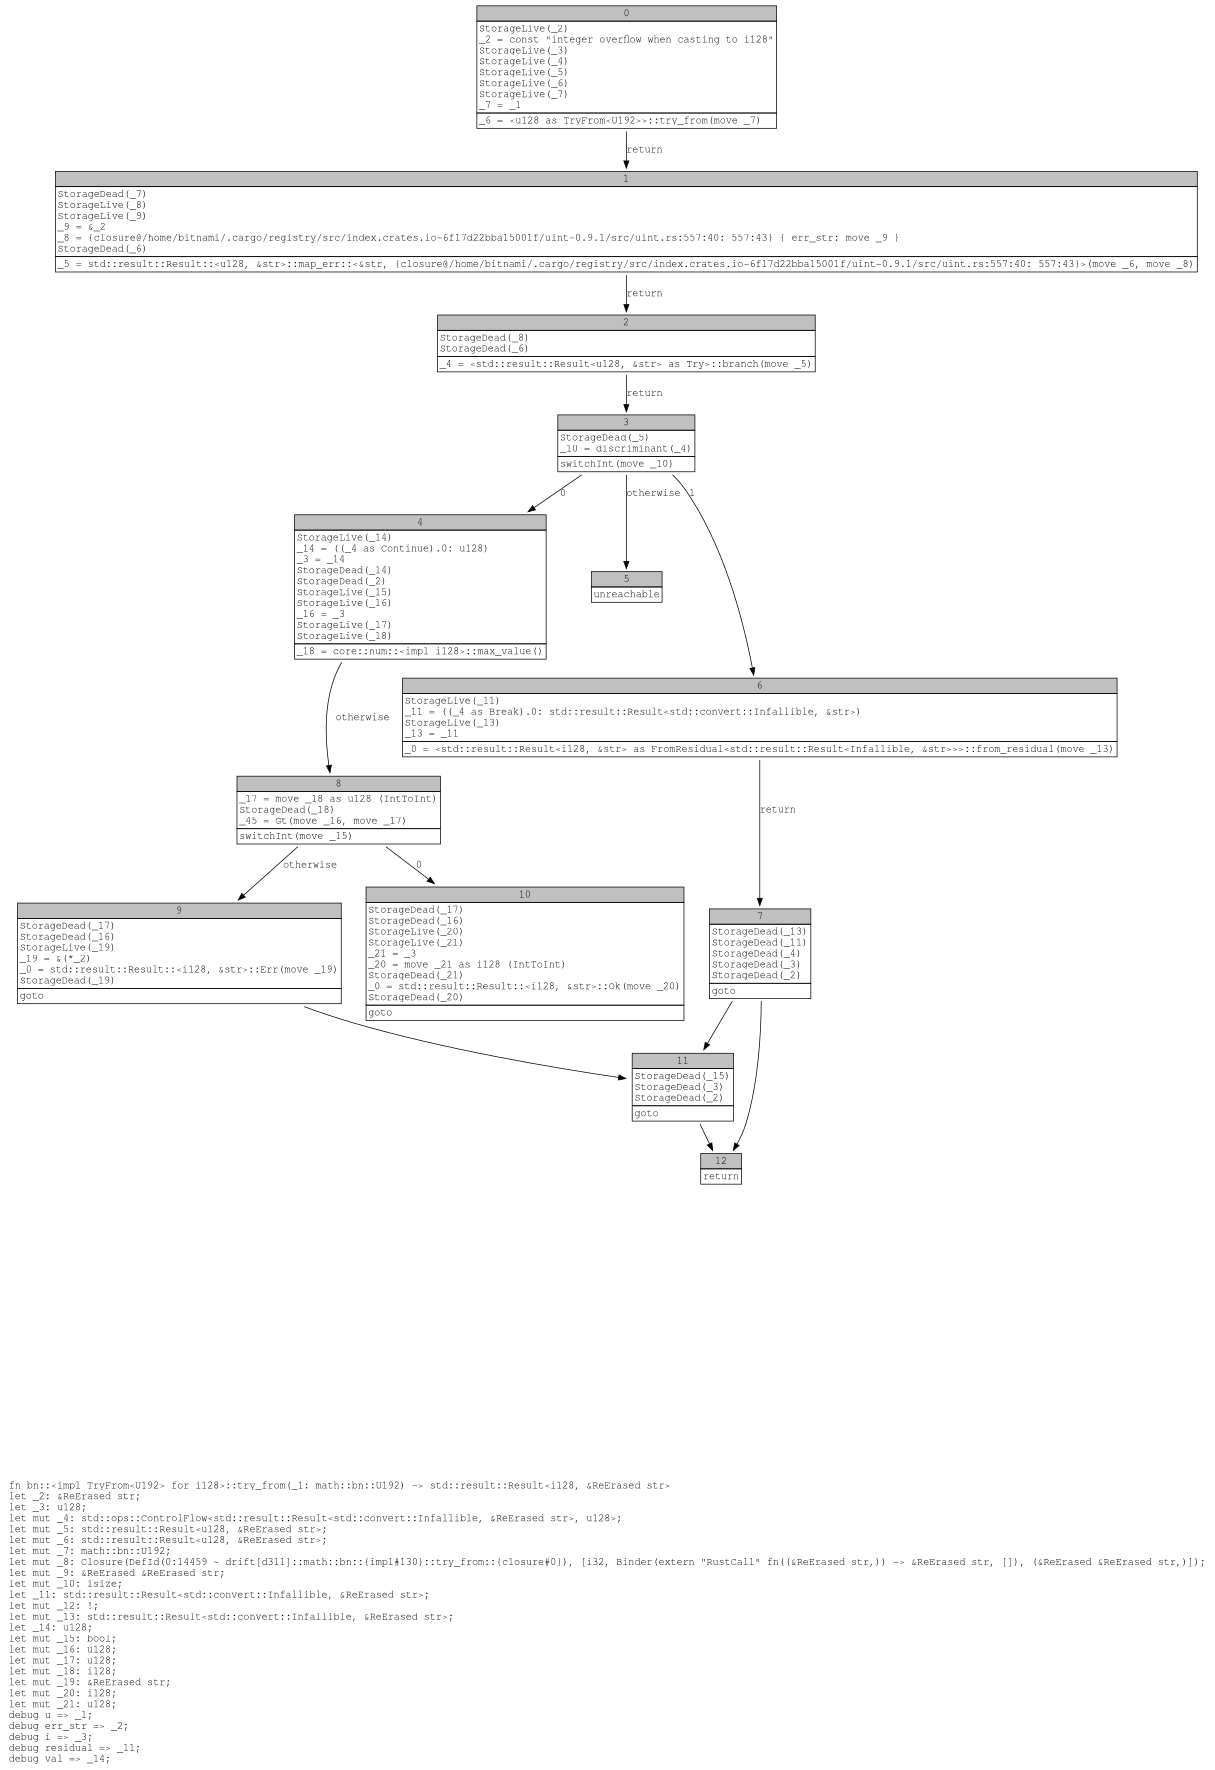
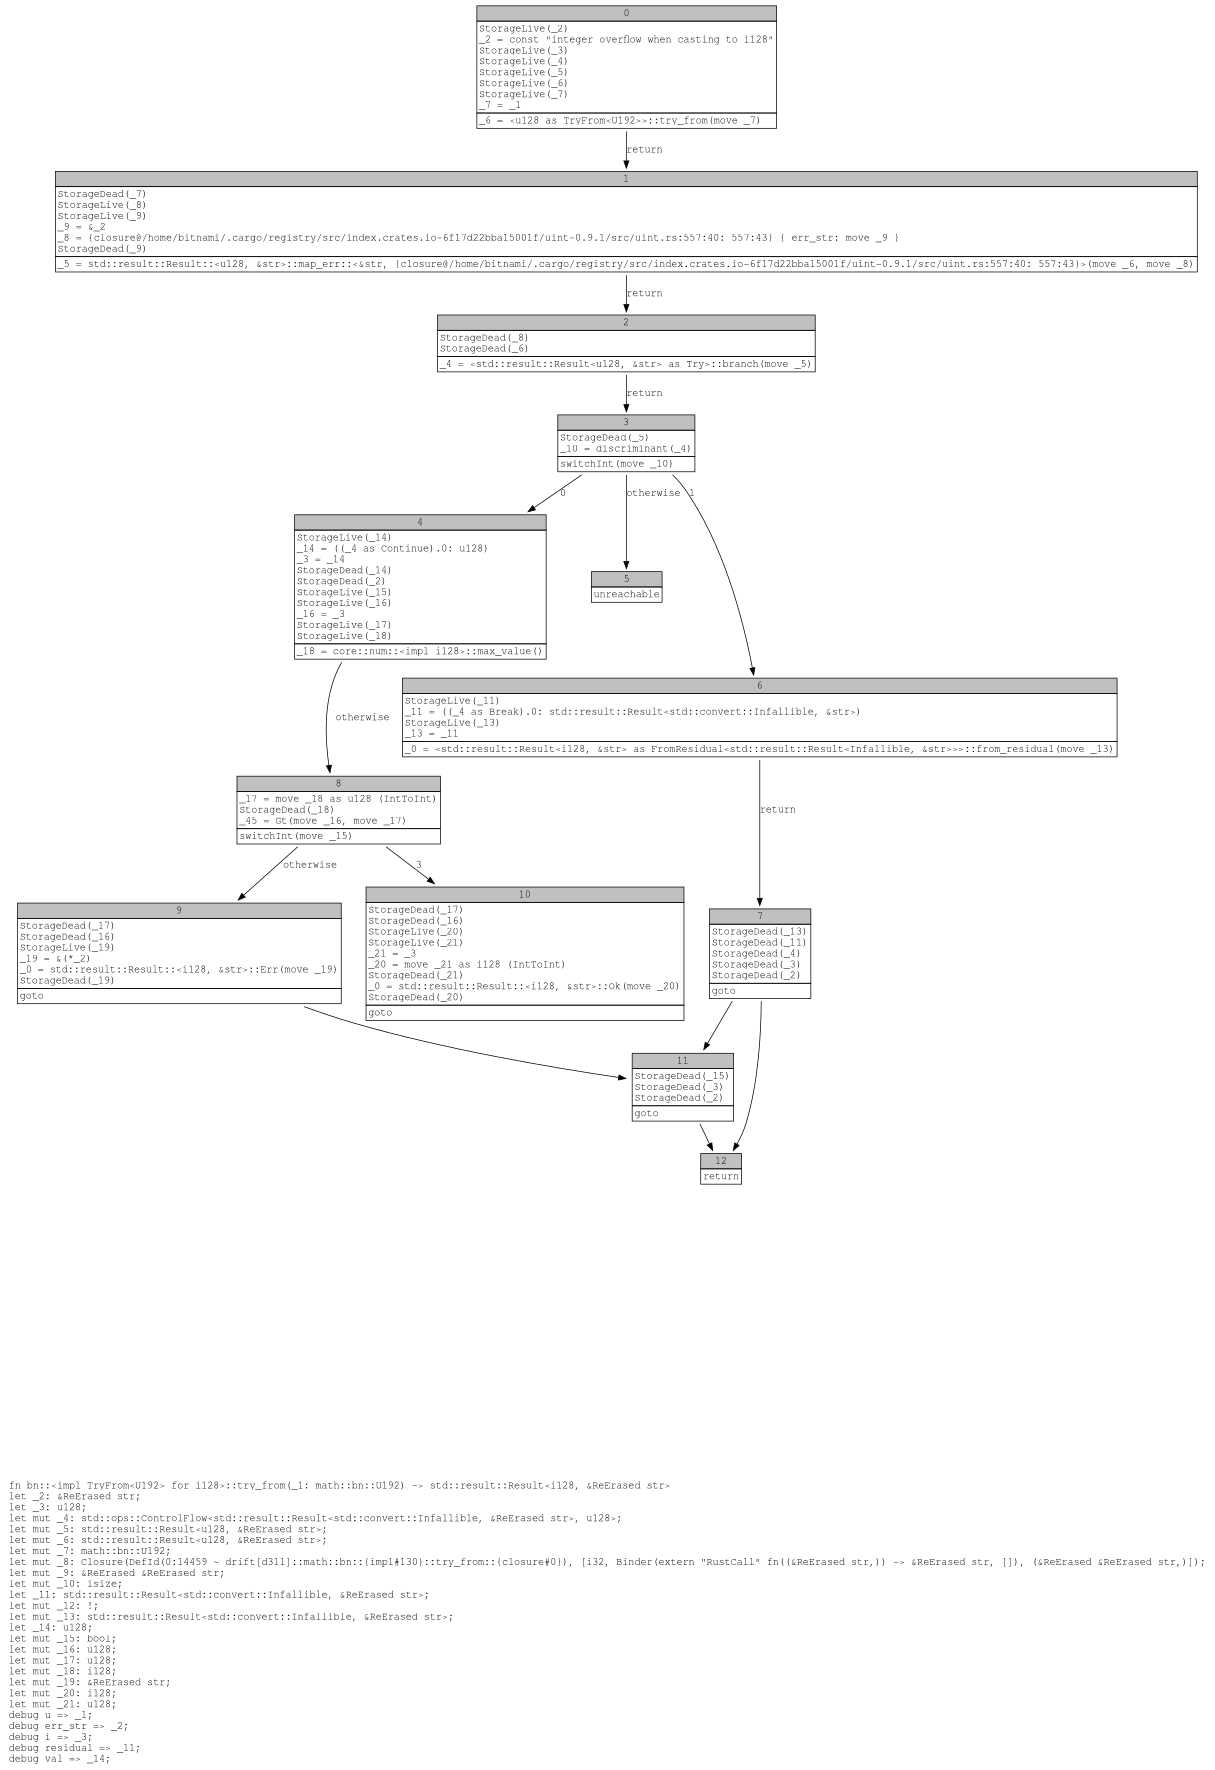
(103, 249) -> (103, 249)
(419, 865) -> (419, 865)
